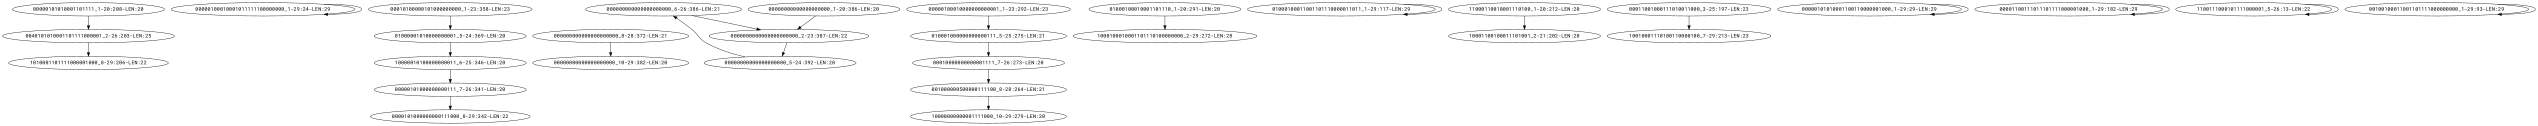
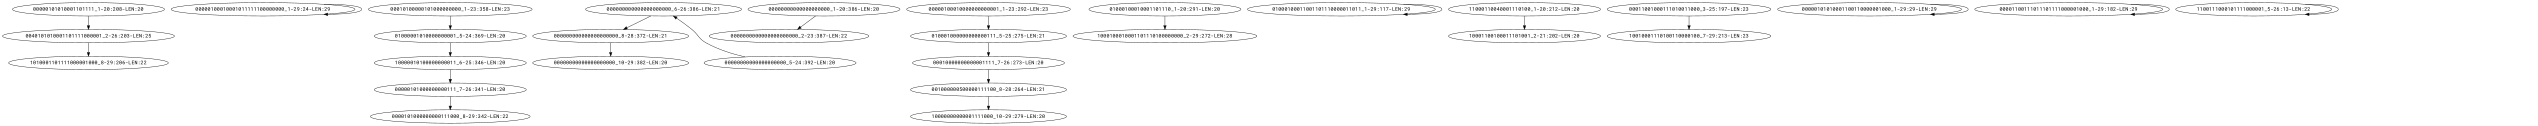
(1525, 9) -> (1525, 9)
(2437, 9) -> none
(724, 22) -> (639, 22)
(785, 48) -> none
